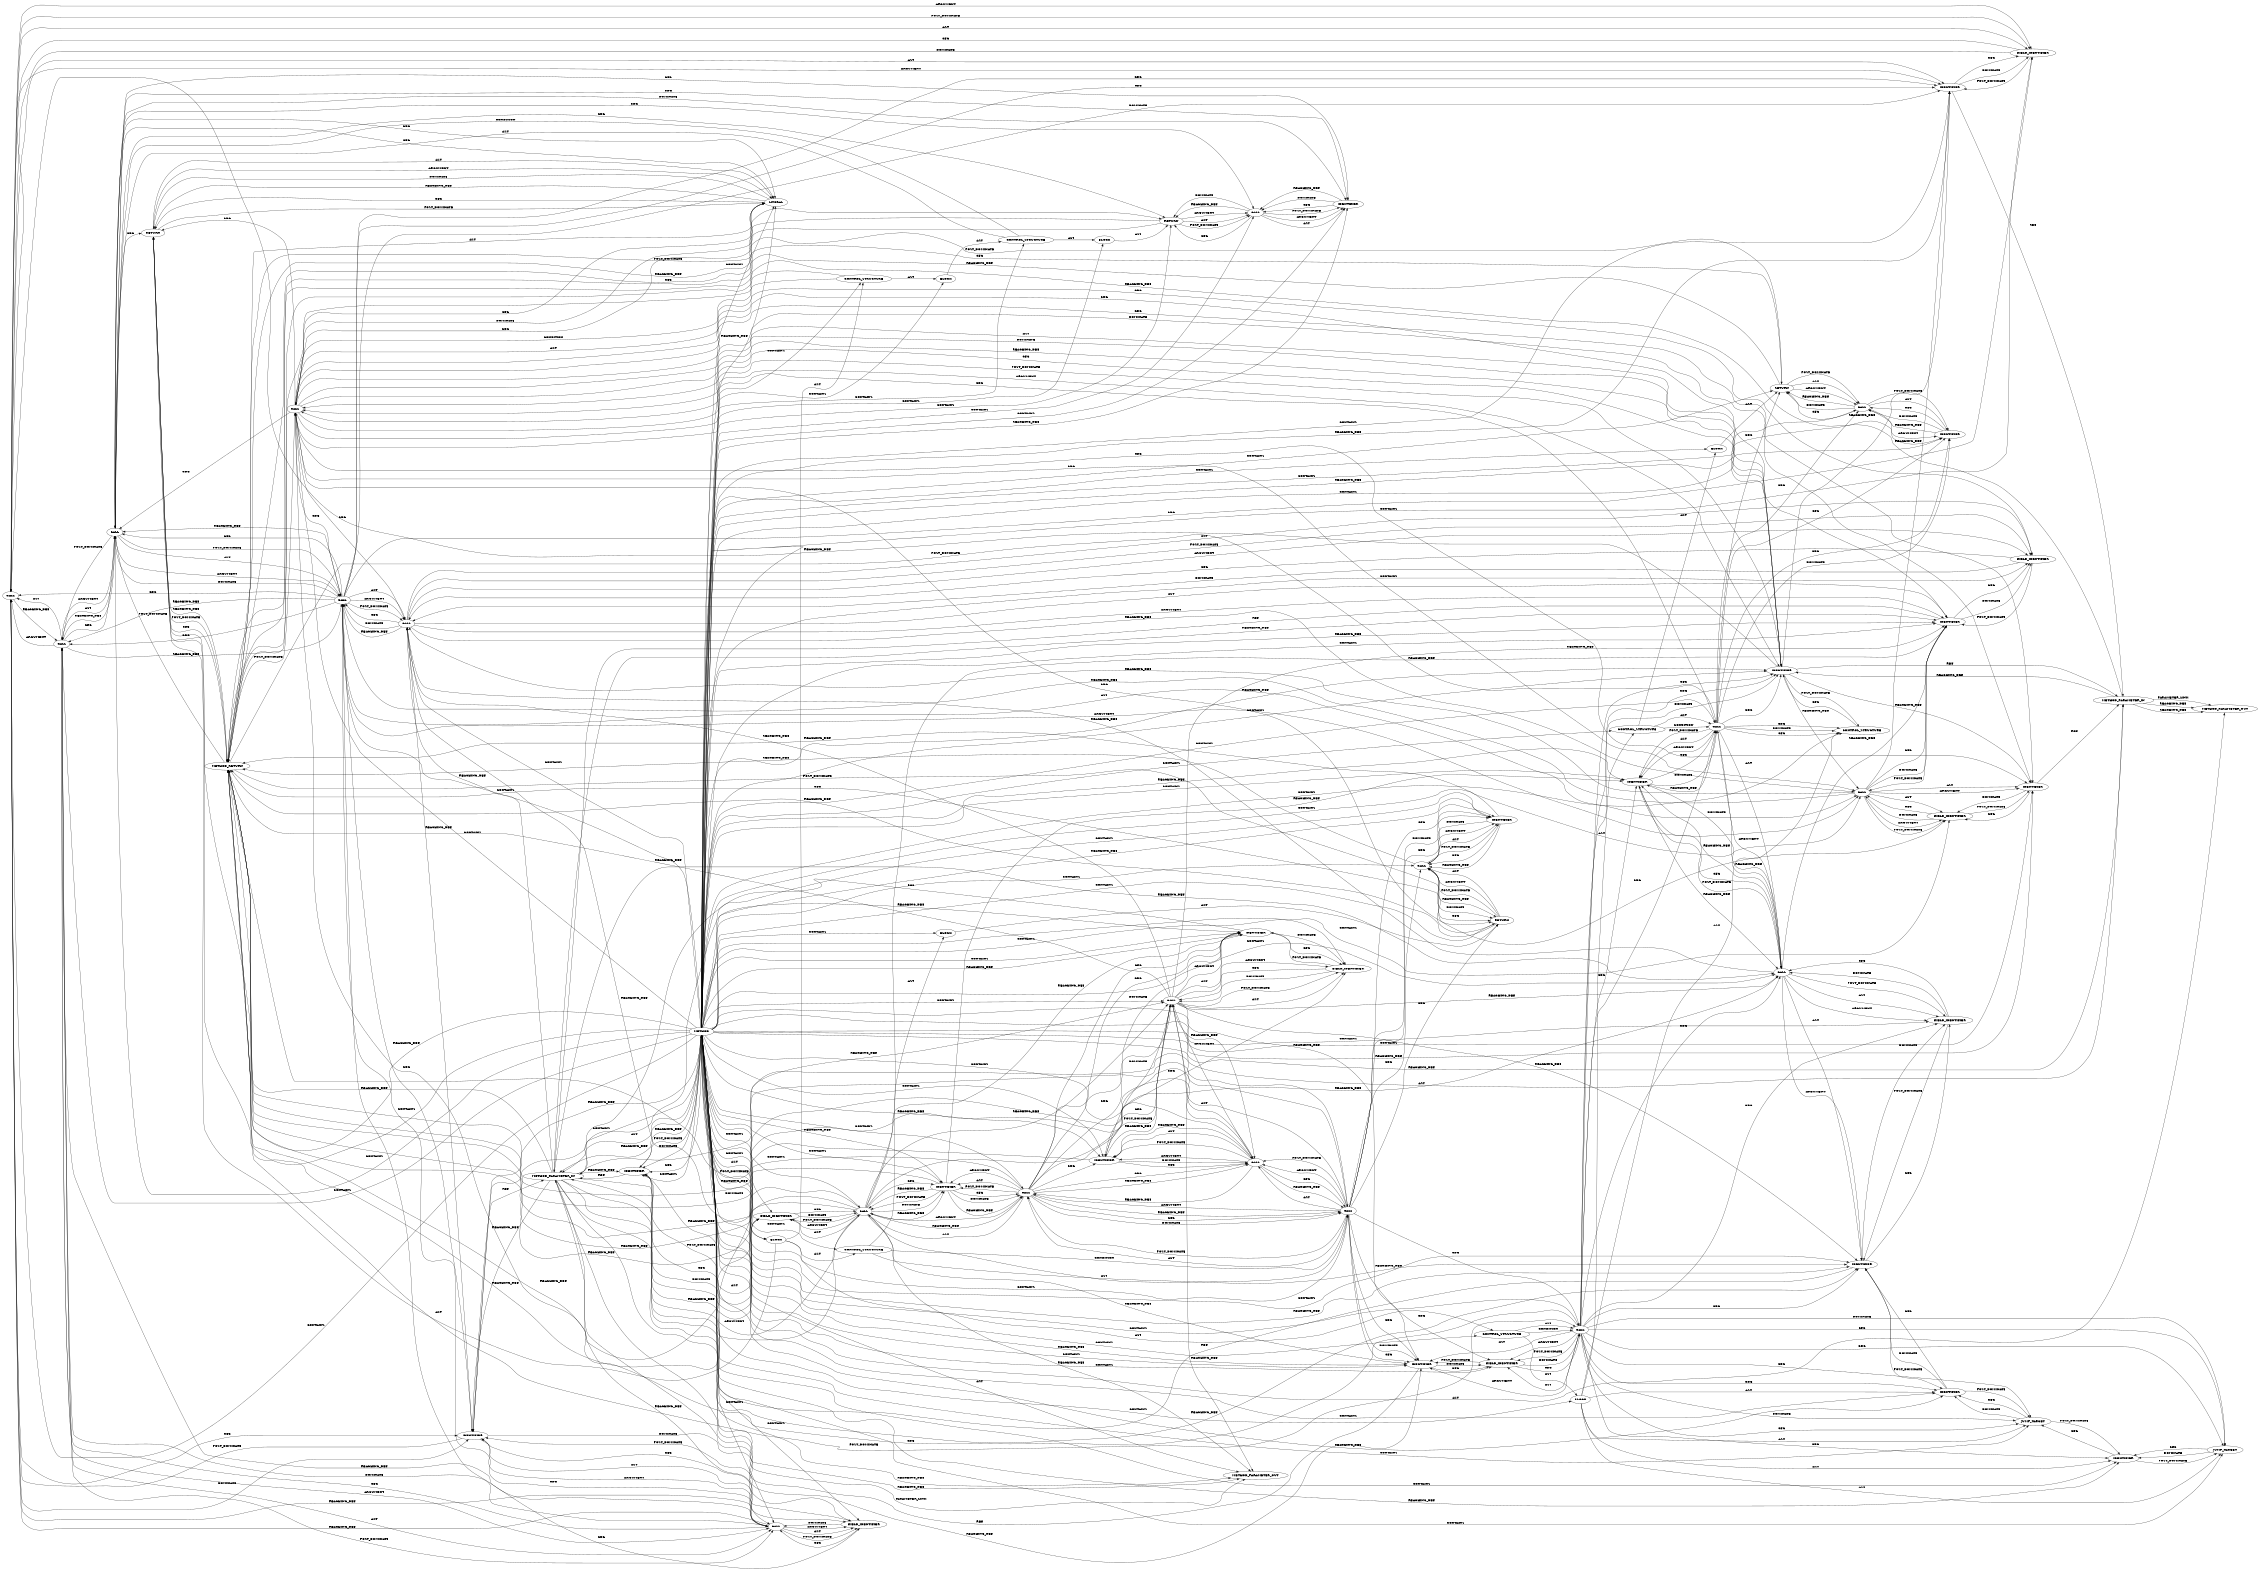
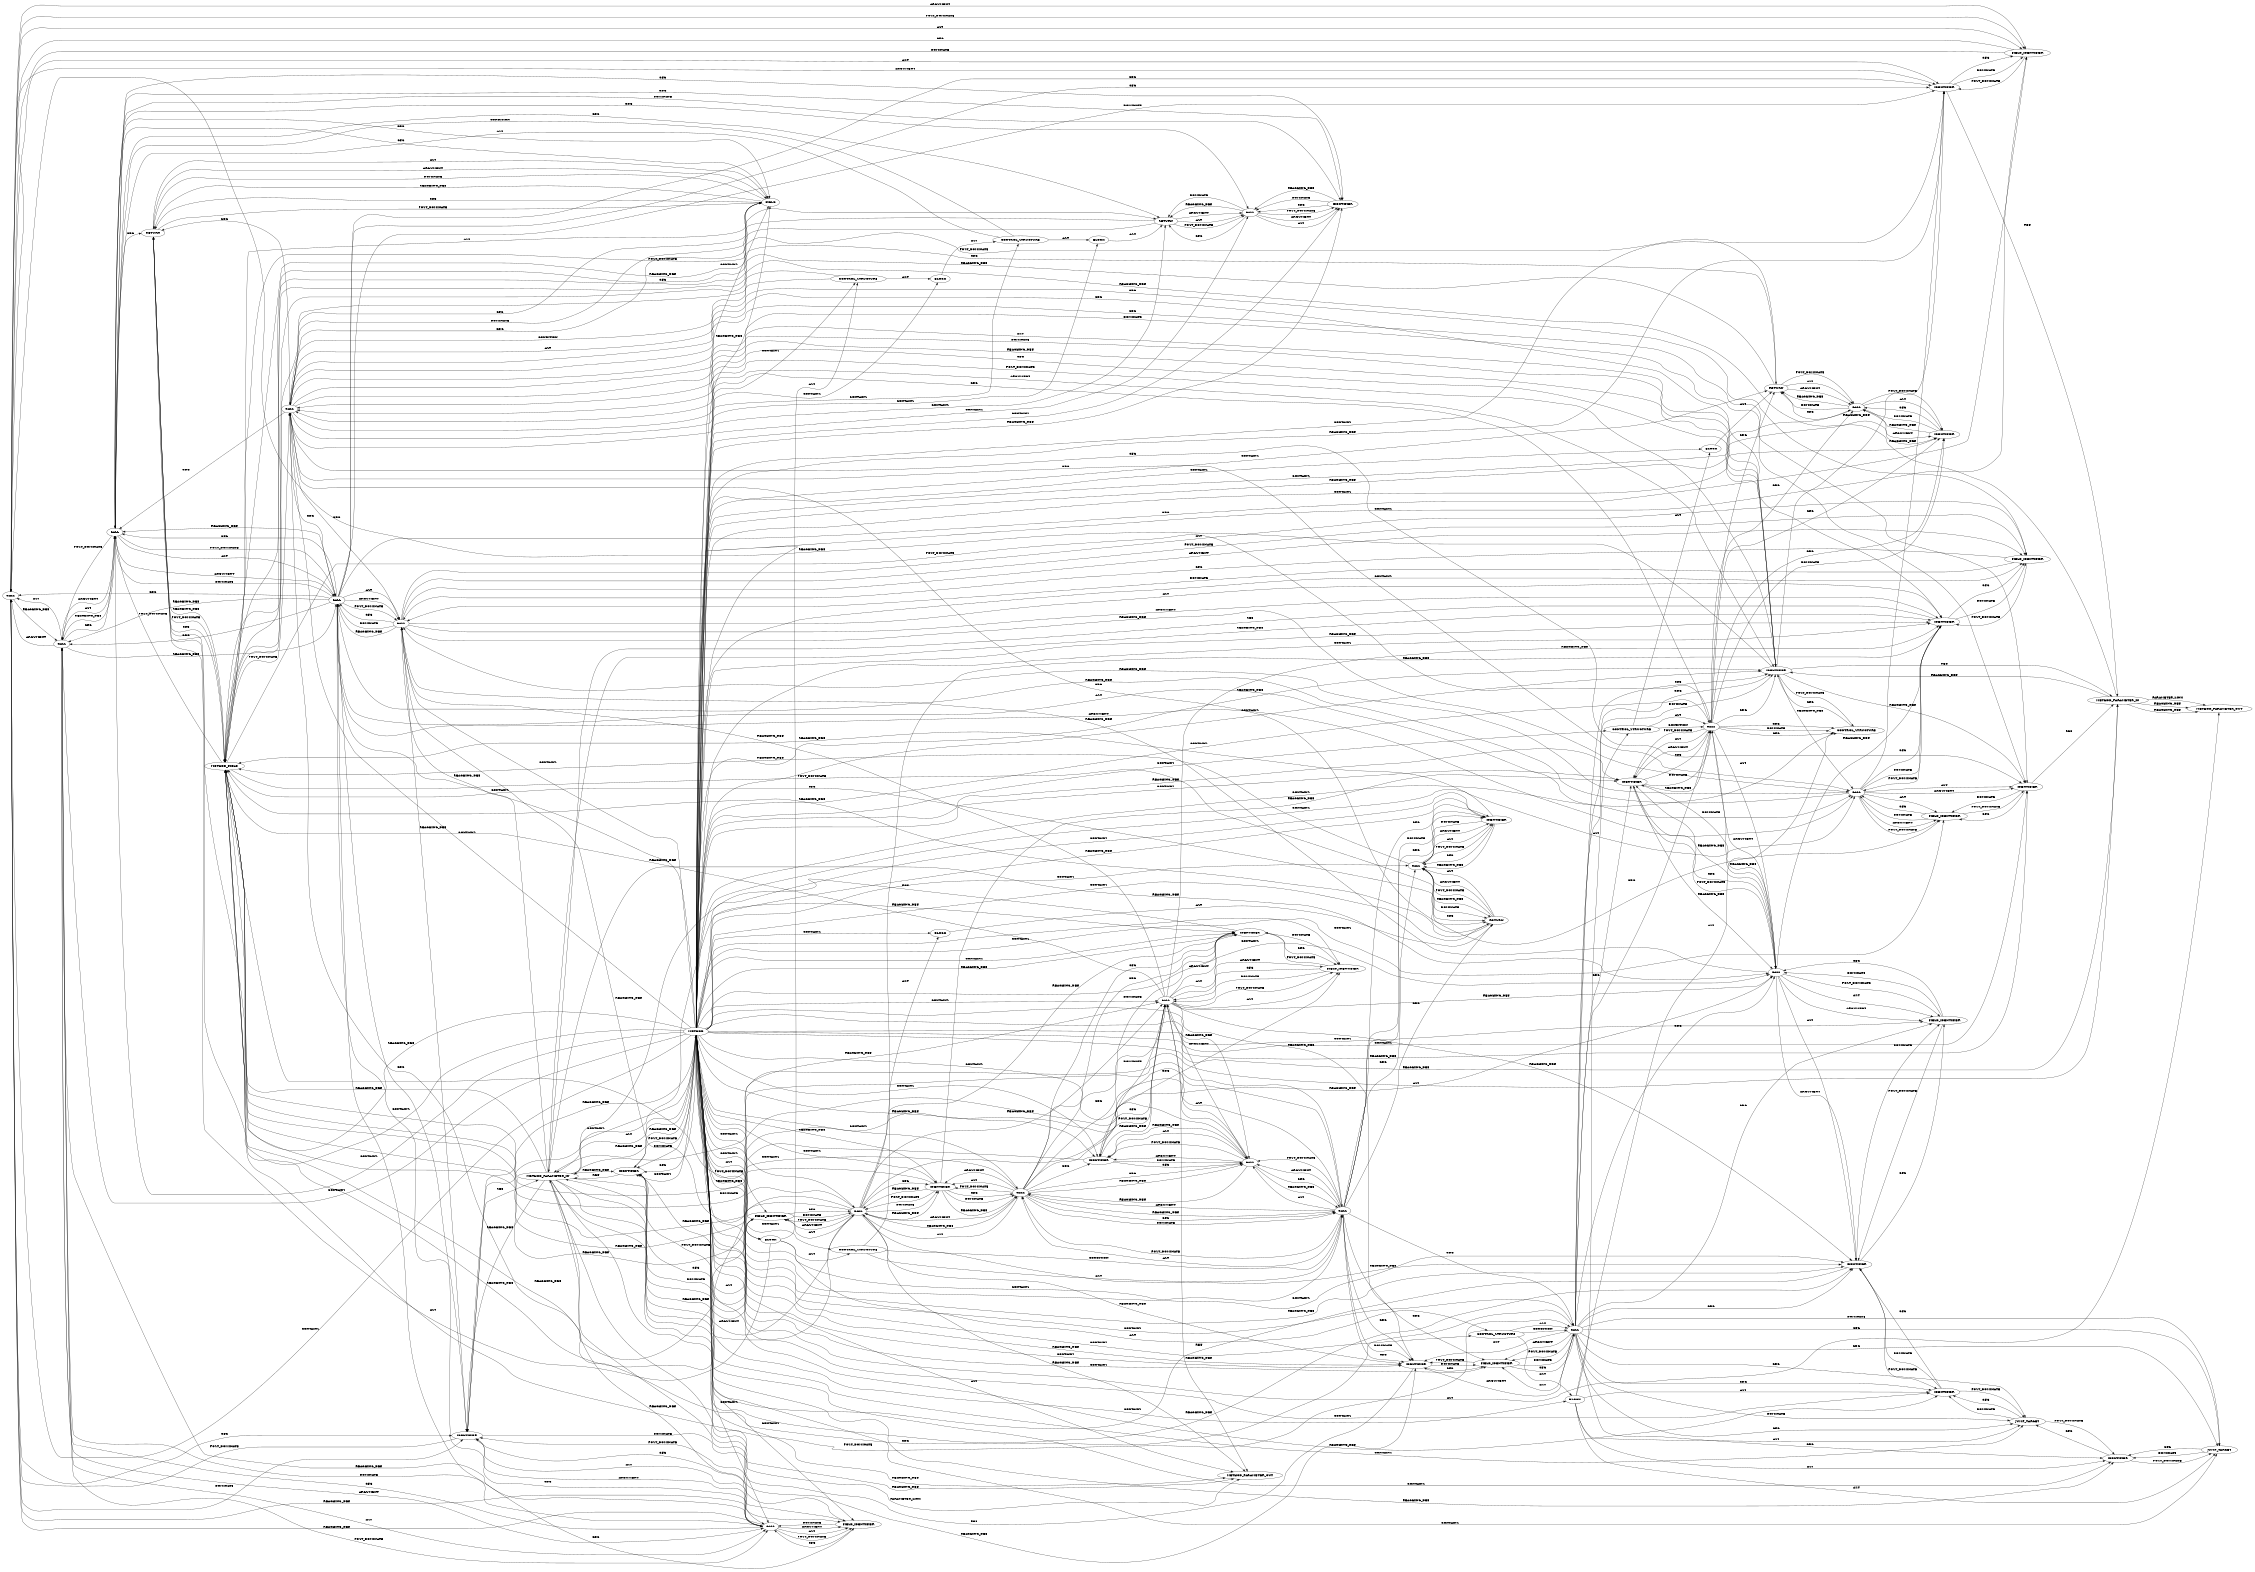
(776, 202) -> (771, 202)
(227, 766) -> (225, 766)
